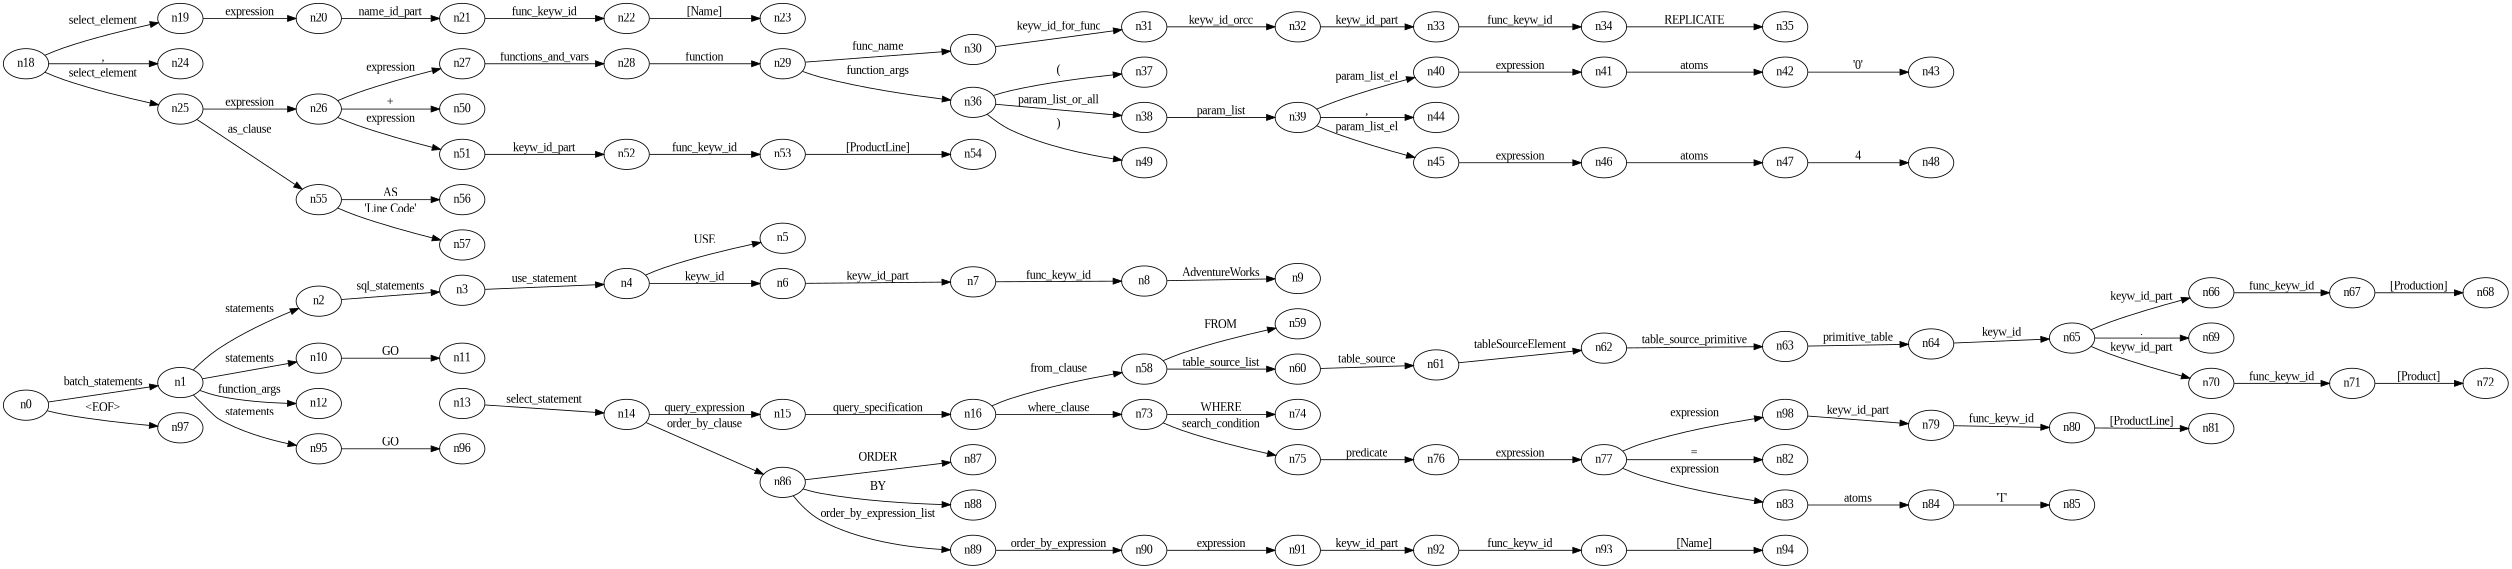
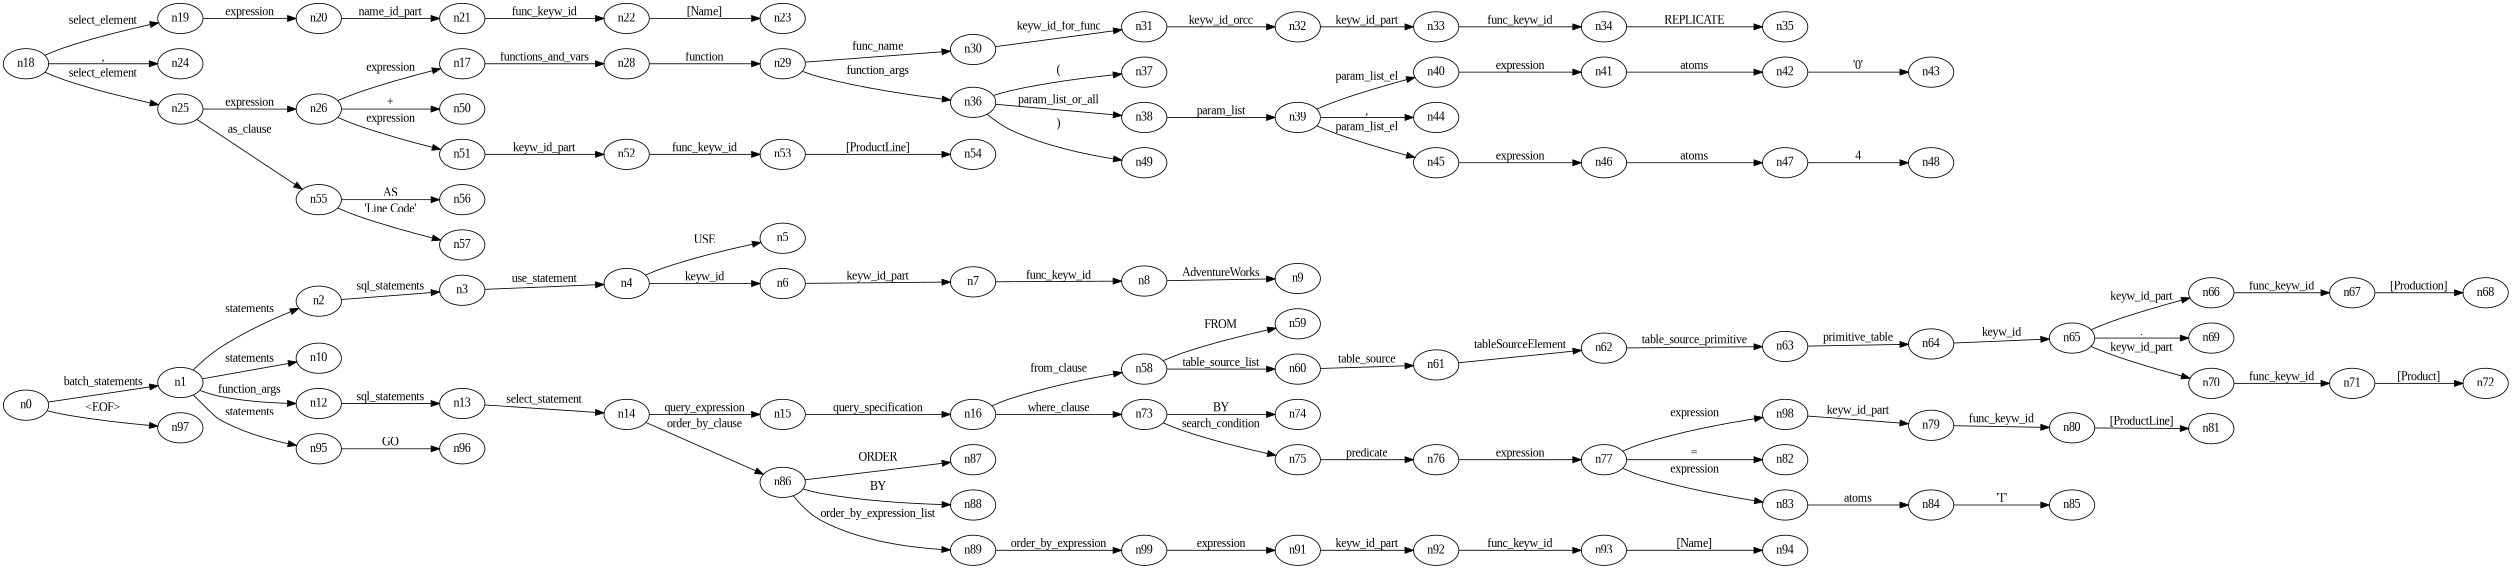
(462, 64) -> (462, 64)
(462, 358) -> none
none -> (386, 404)
(1221, 408) -> (1221, 408)
(1144, 550) -> (1144, 550)
